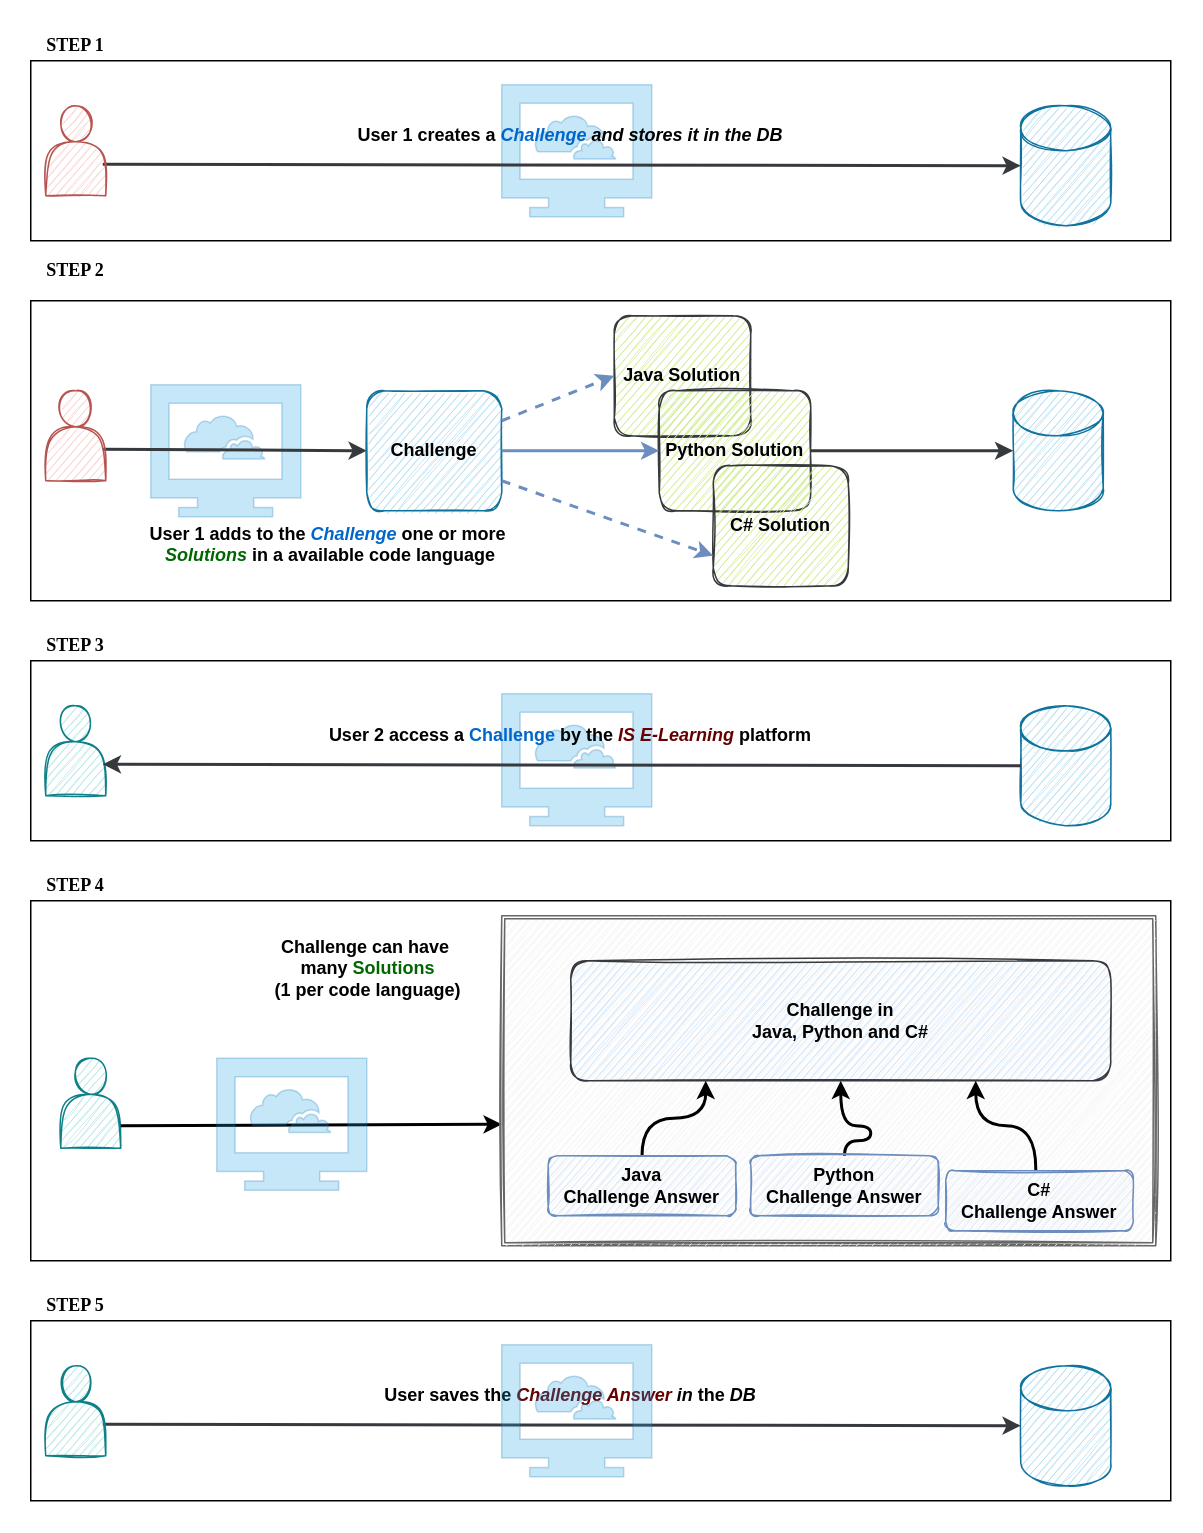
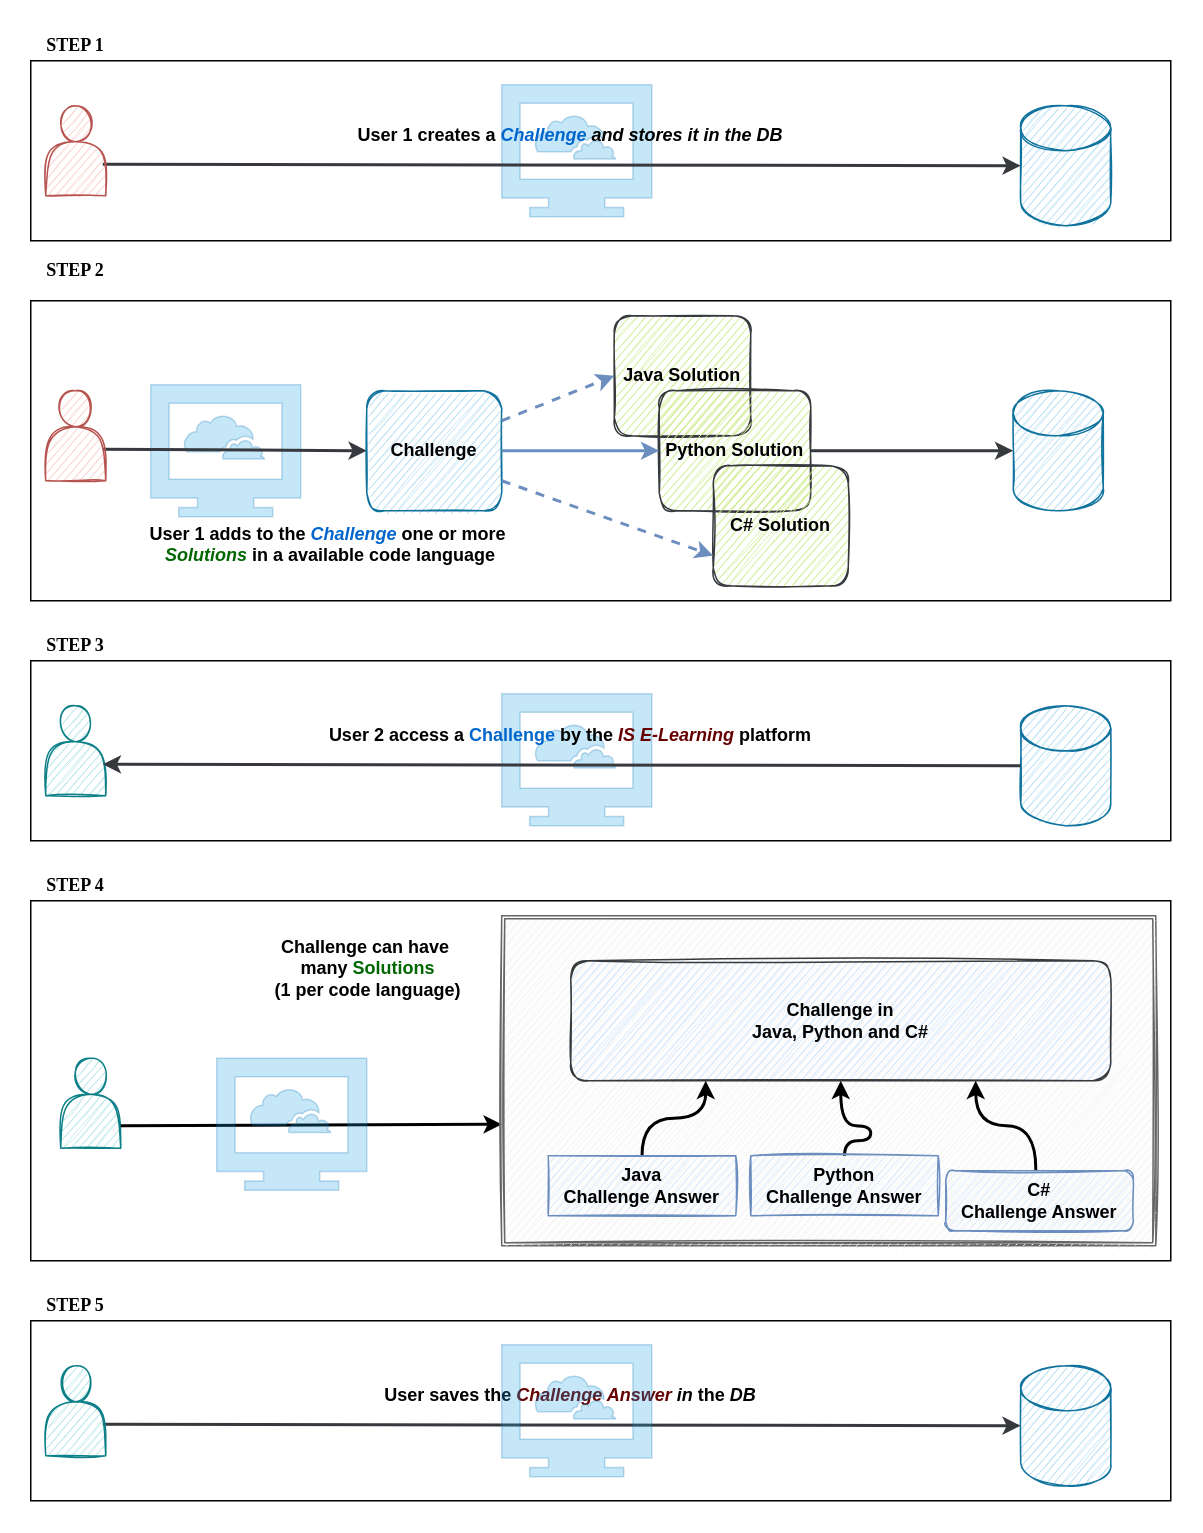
(642, 1186) -> (642, 1186)
(845, 1186) -> (845, 1186)
